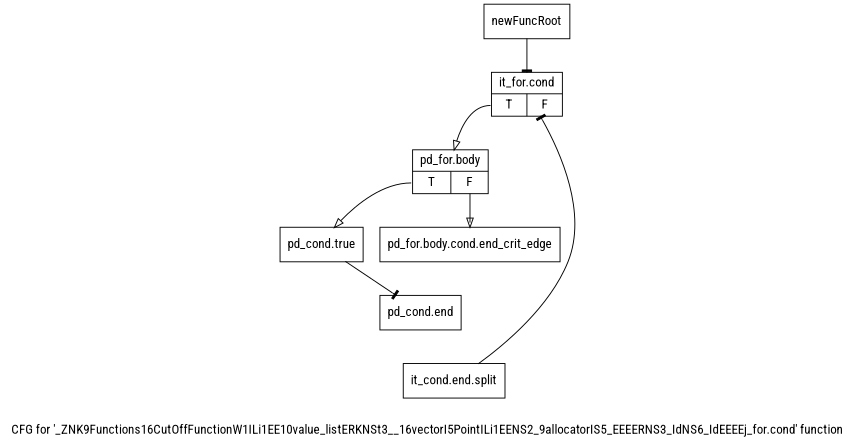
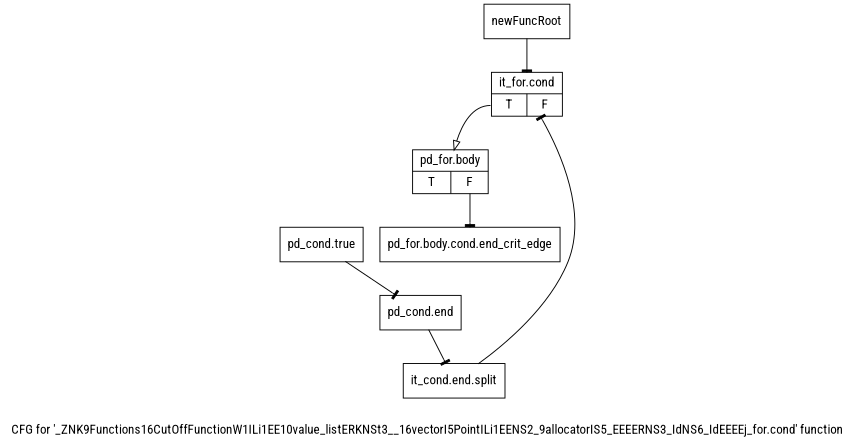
(373, 195) -> none
(470, 208) -> (470, 208)
none -> (436, 345)
